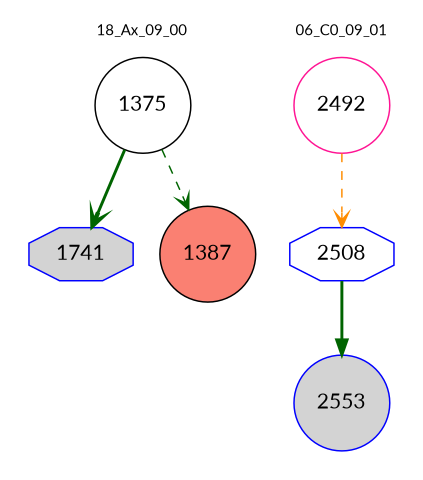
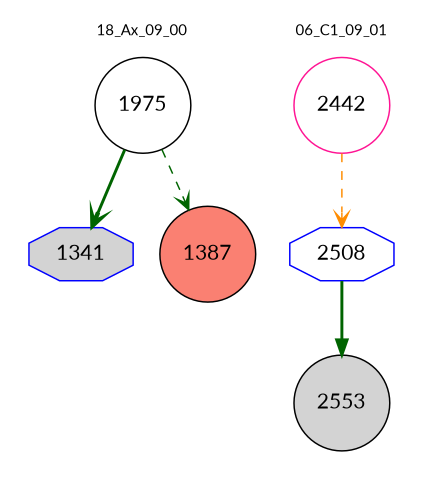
(342, 32) -> (342, 32)
(143, 105) -> (143, 105)
(342, 105) -> (342, 105)
(81, 254) -> (81, 254)
(342, 403) -> (342, 403)
